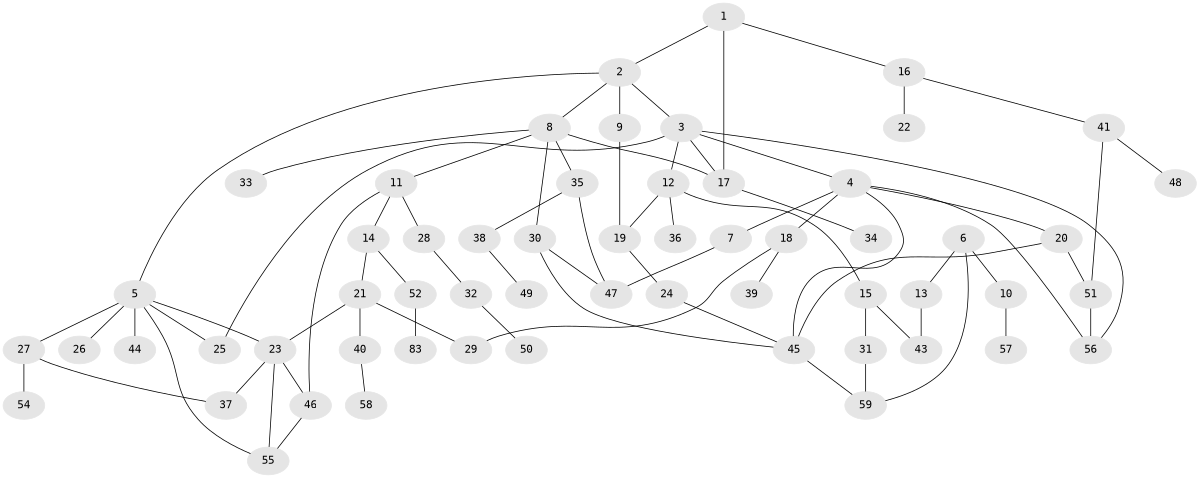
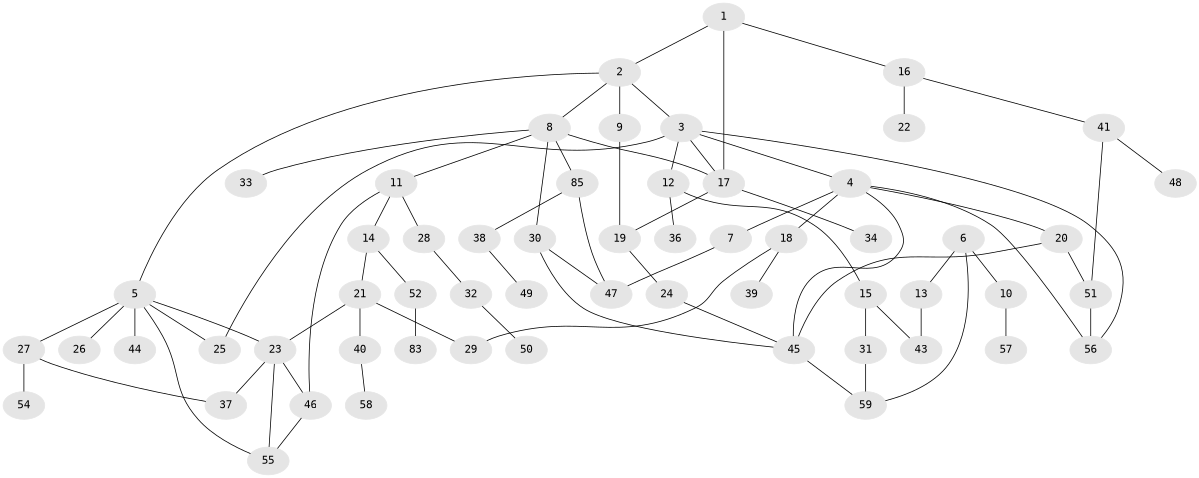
(577, 183) -> (577, 183)
(644, 211) -> (677, 208)
